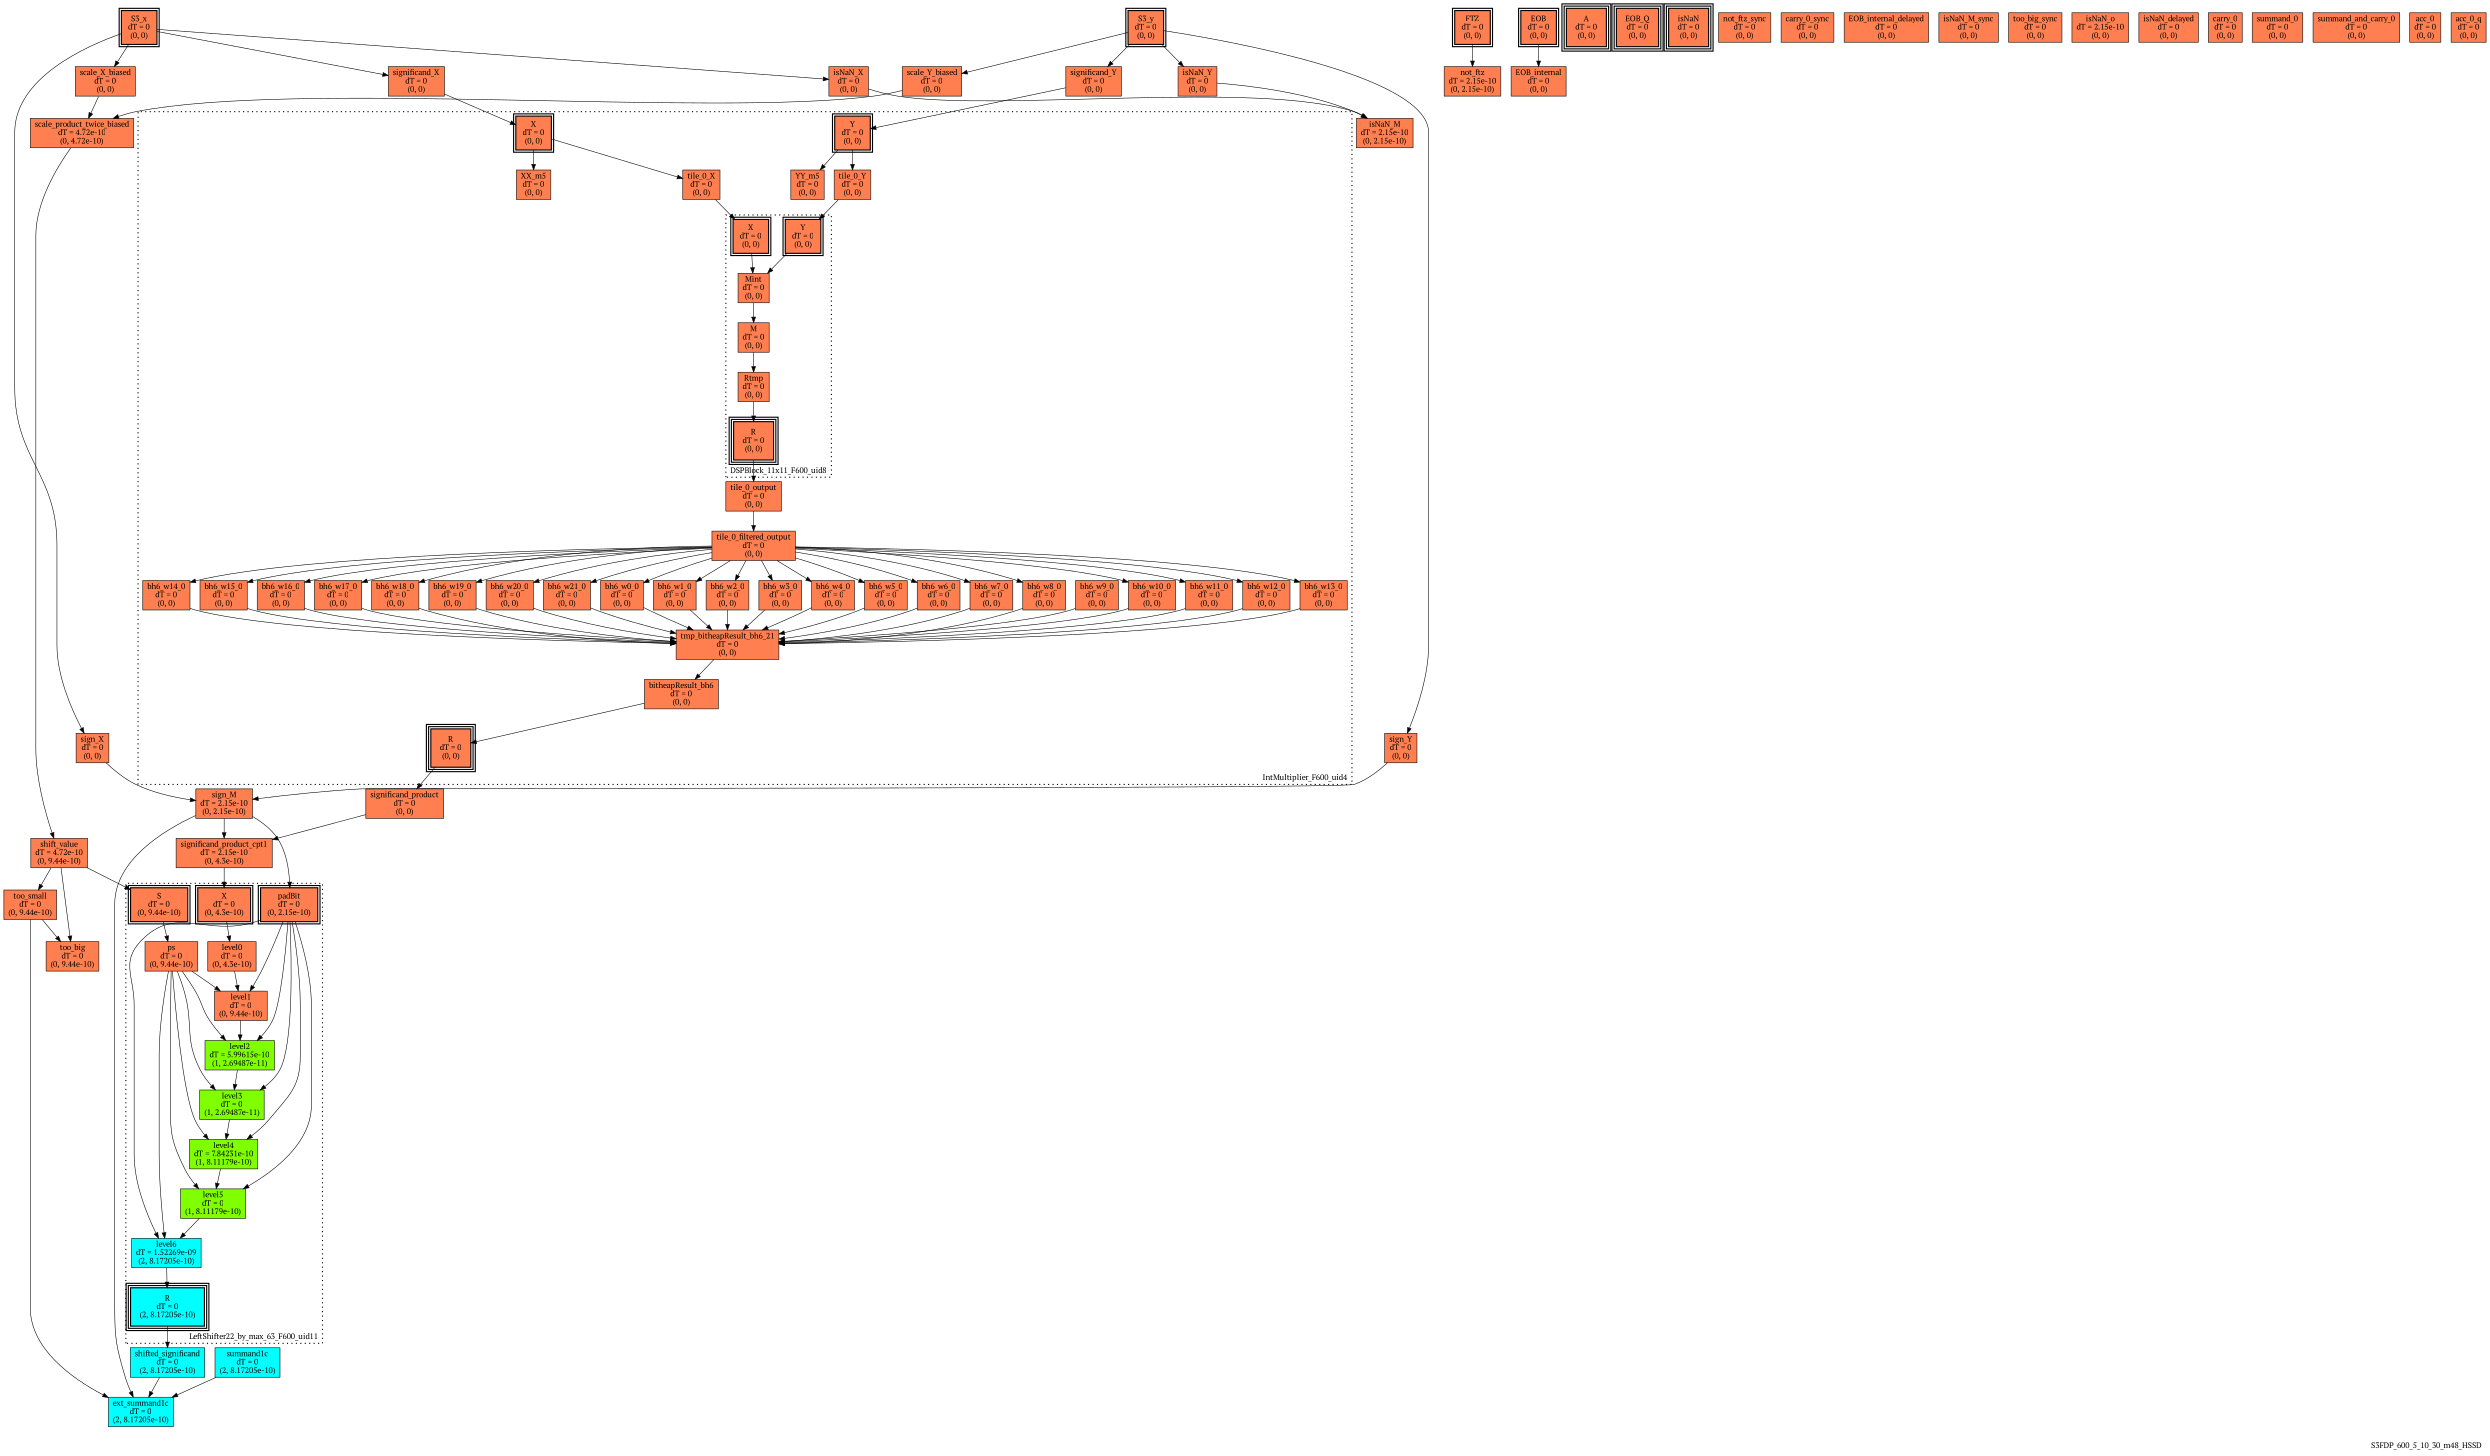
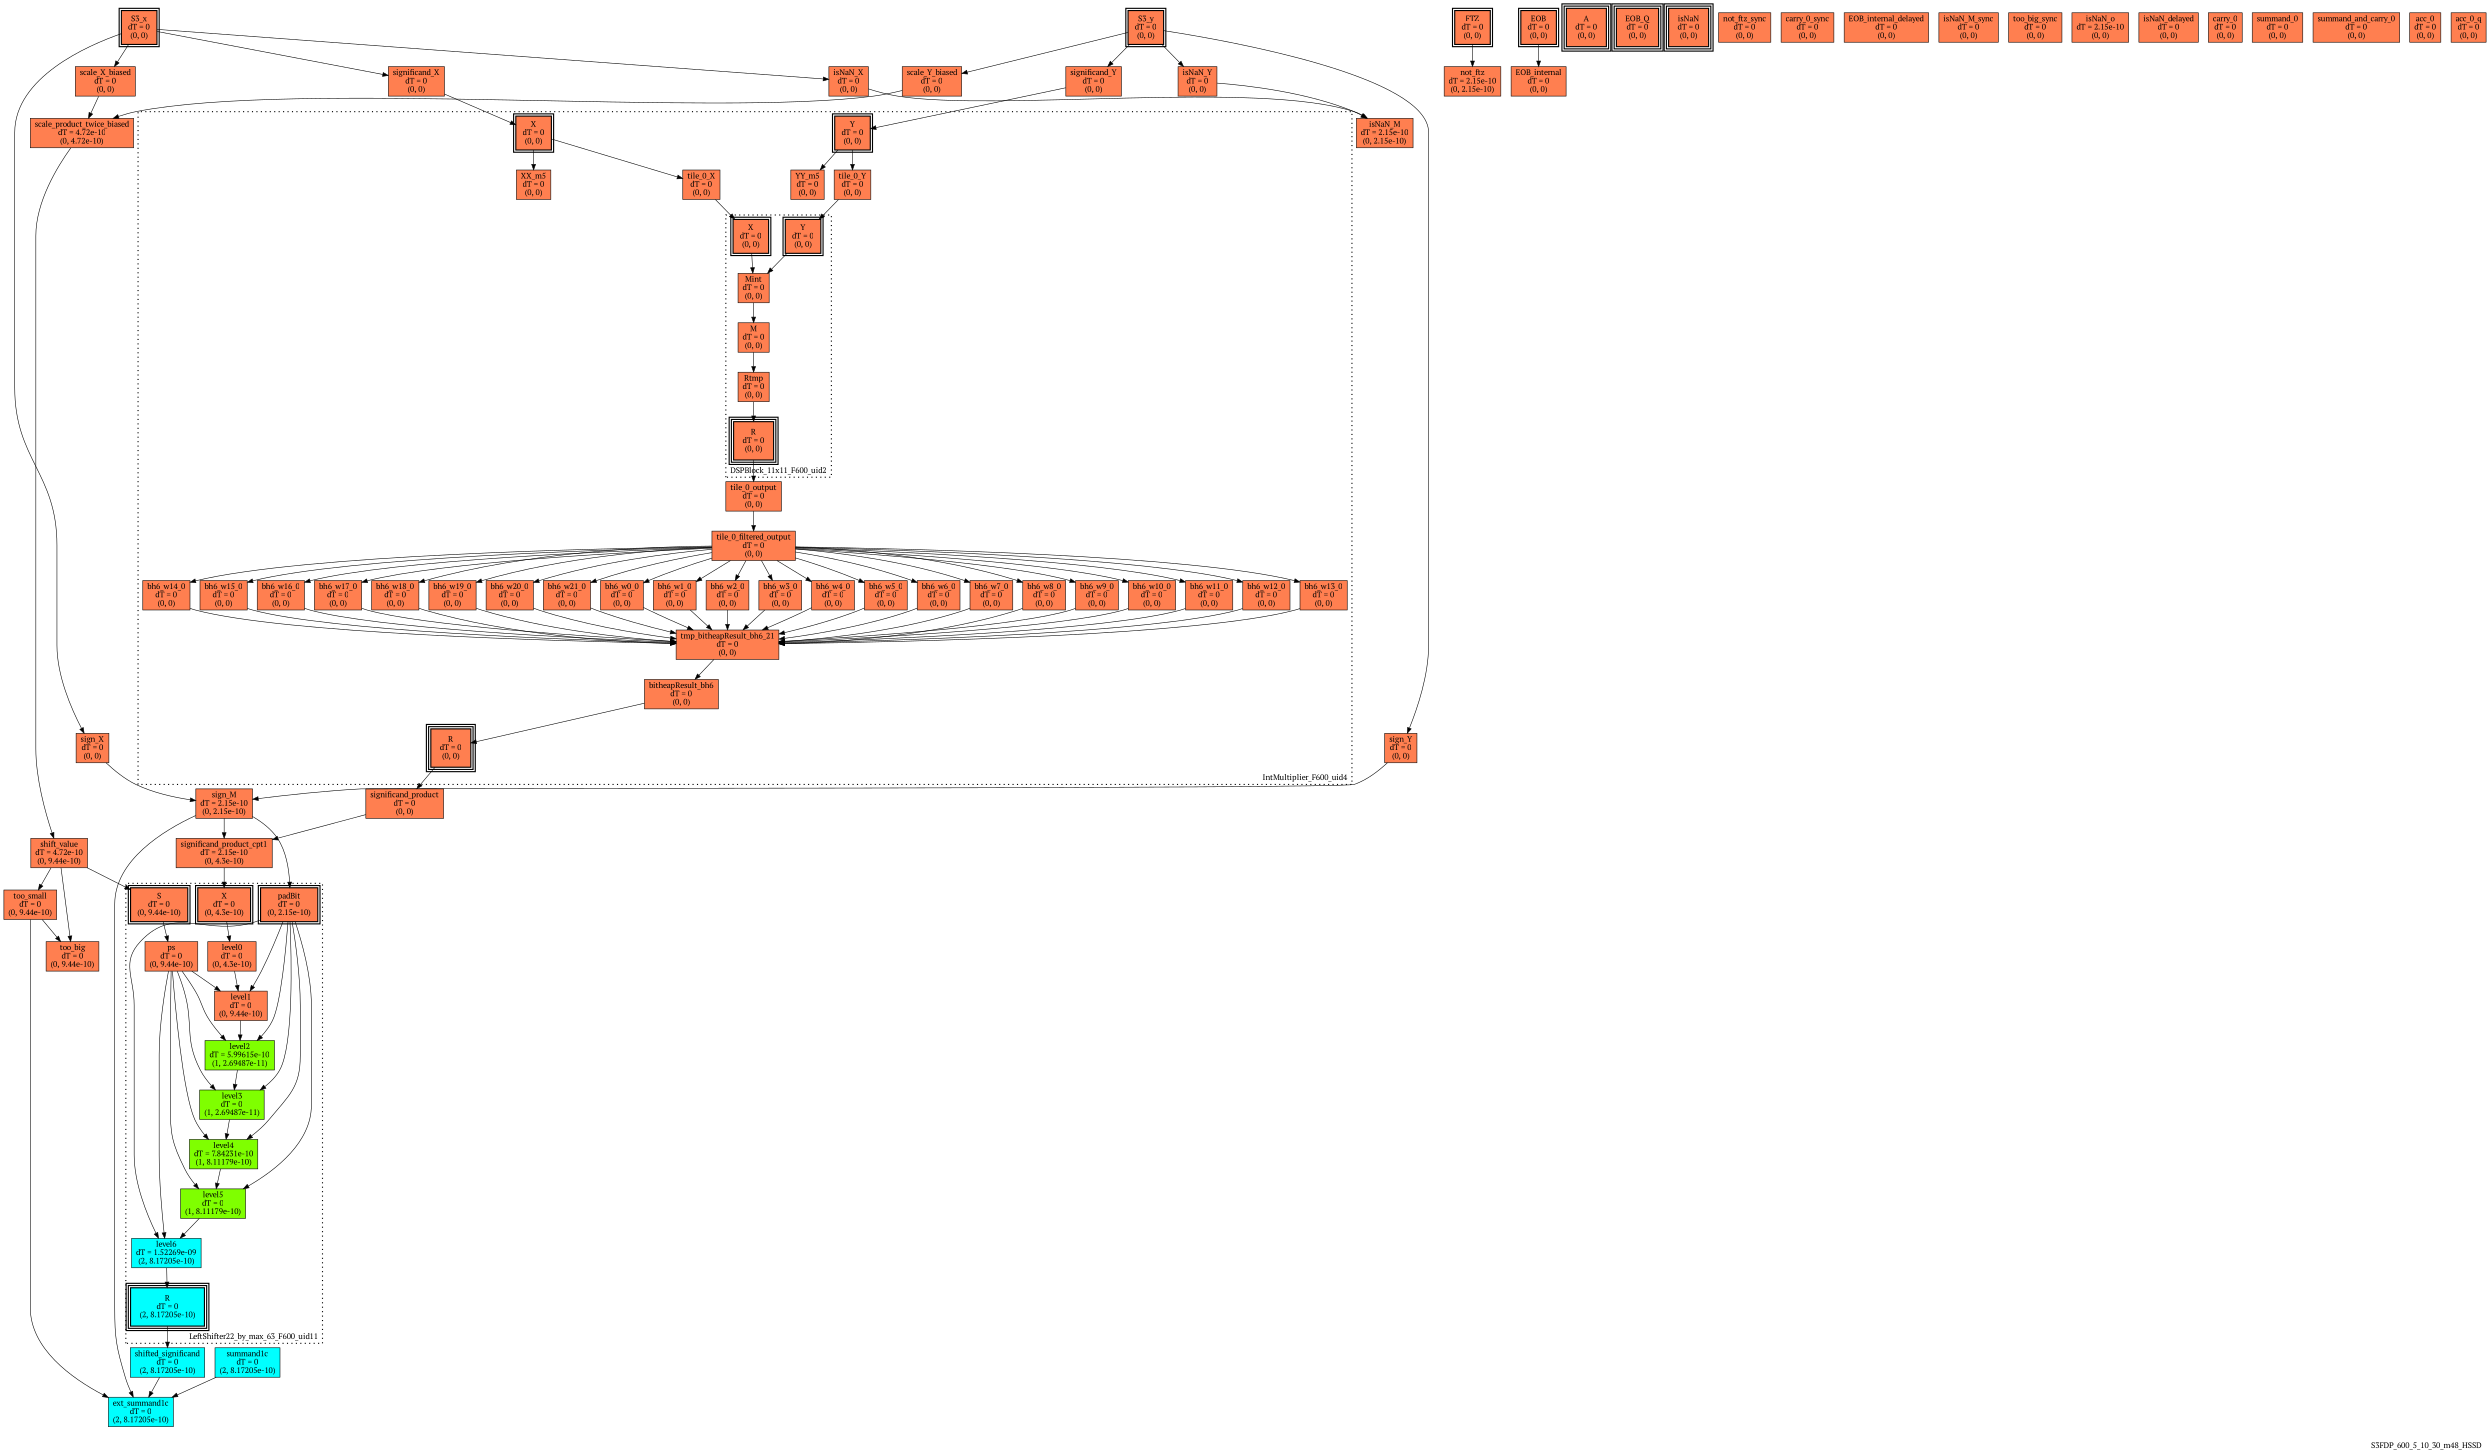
(779, 471) -> (779, 471)
none -> (968, 564)
